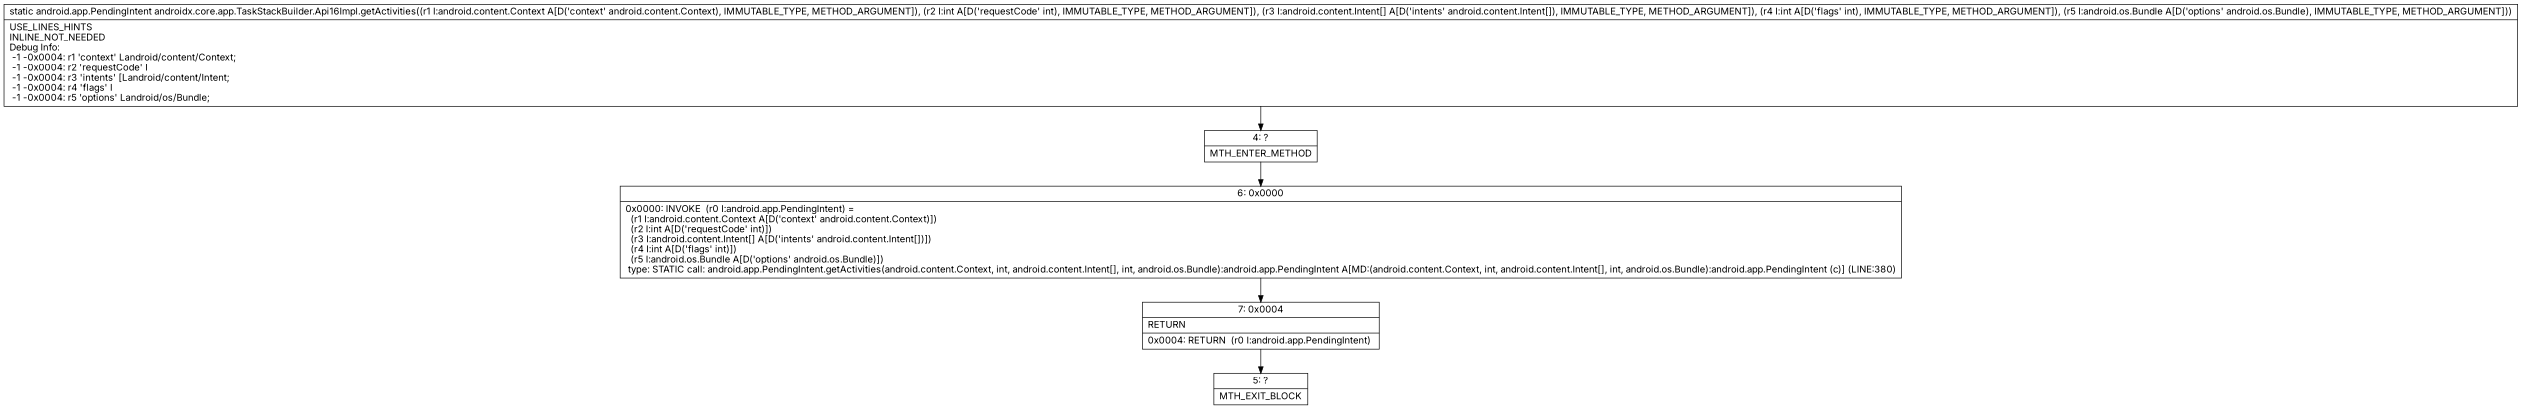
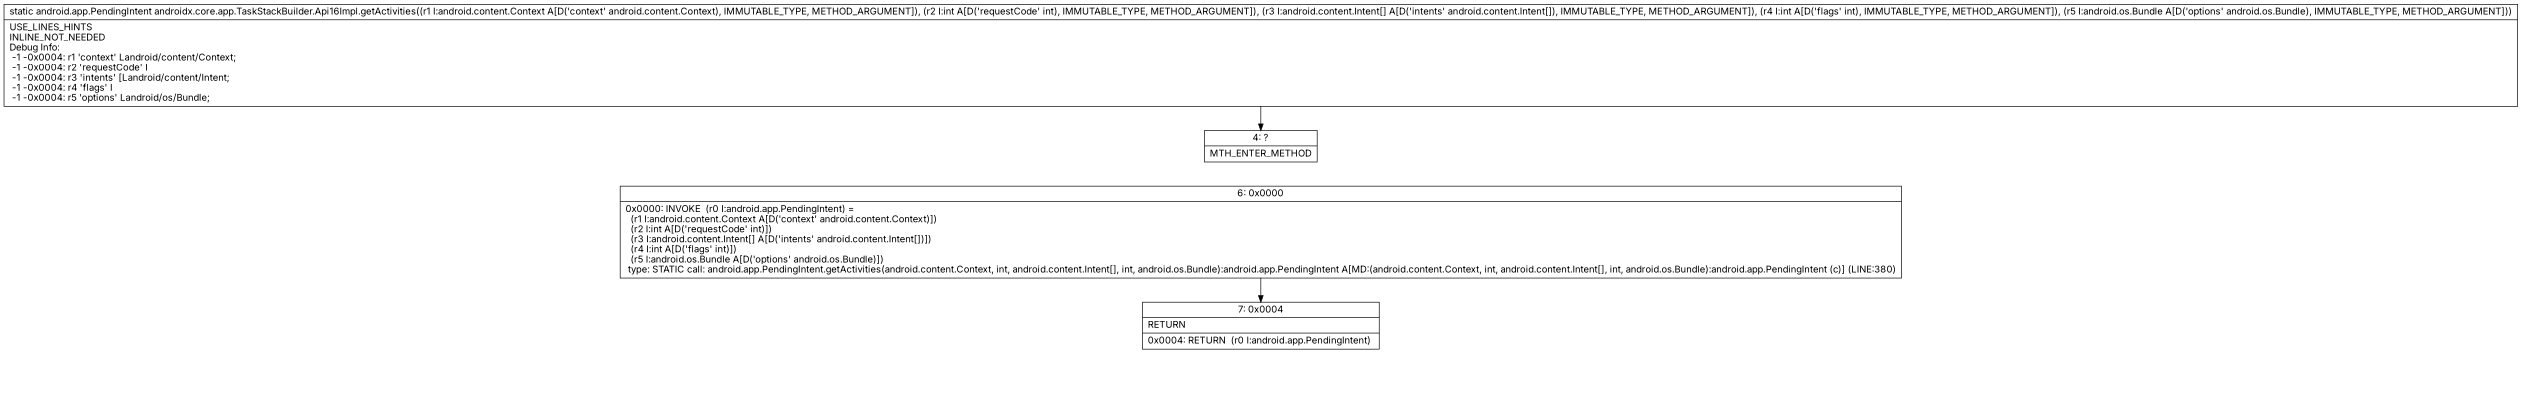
(1261, 171) -> none
(1261, 389) -> none
